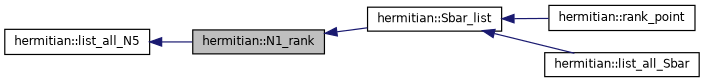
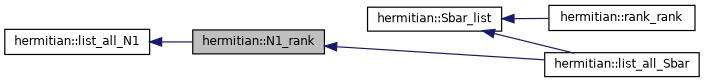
(622, 18) -> (622, 18)
(352, 30) -> (441, 53)
(77, 42) -> (77, 42)
